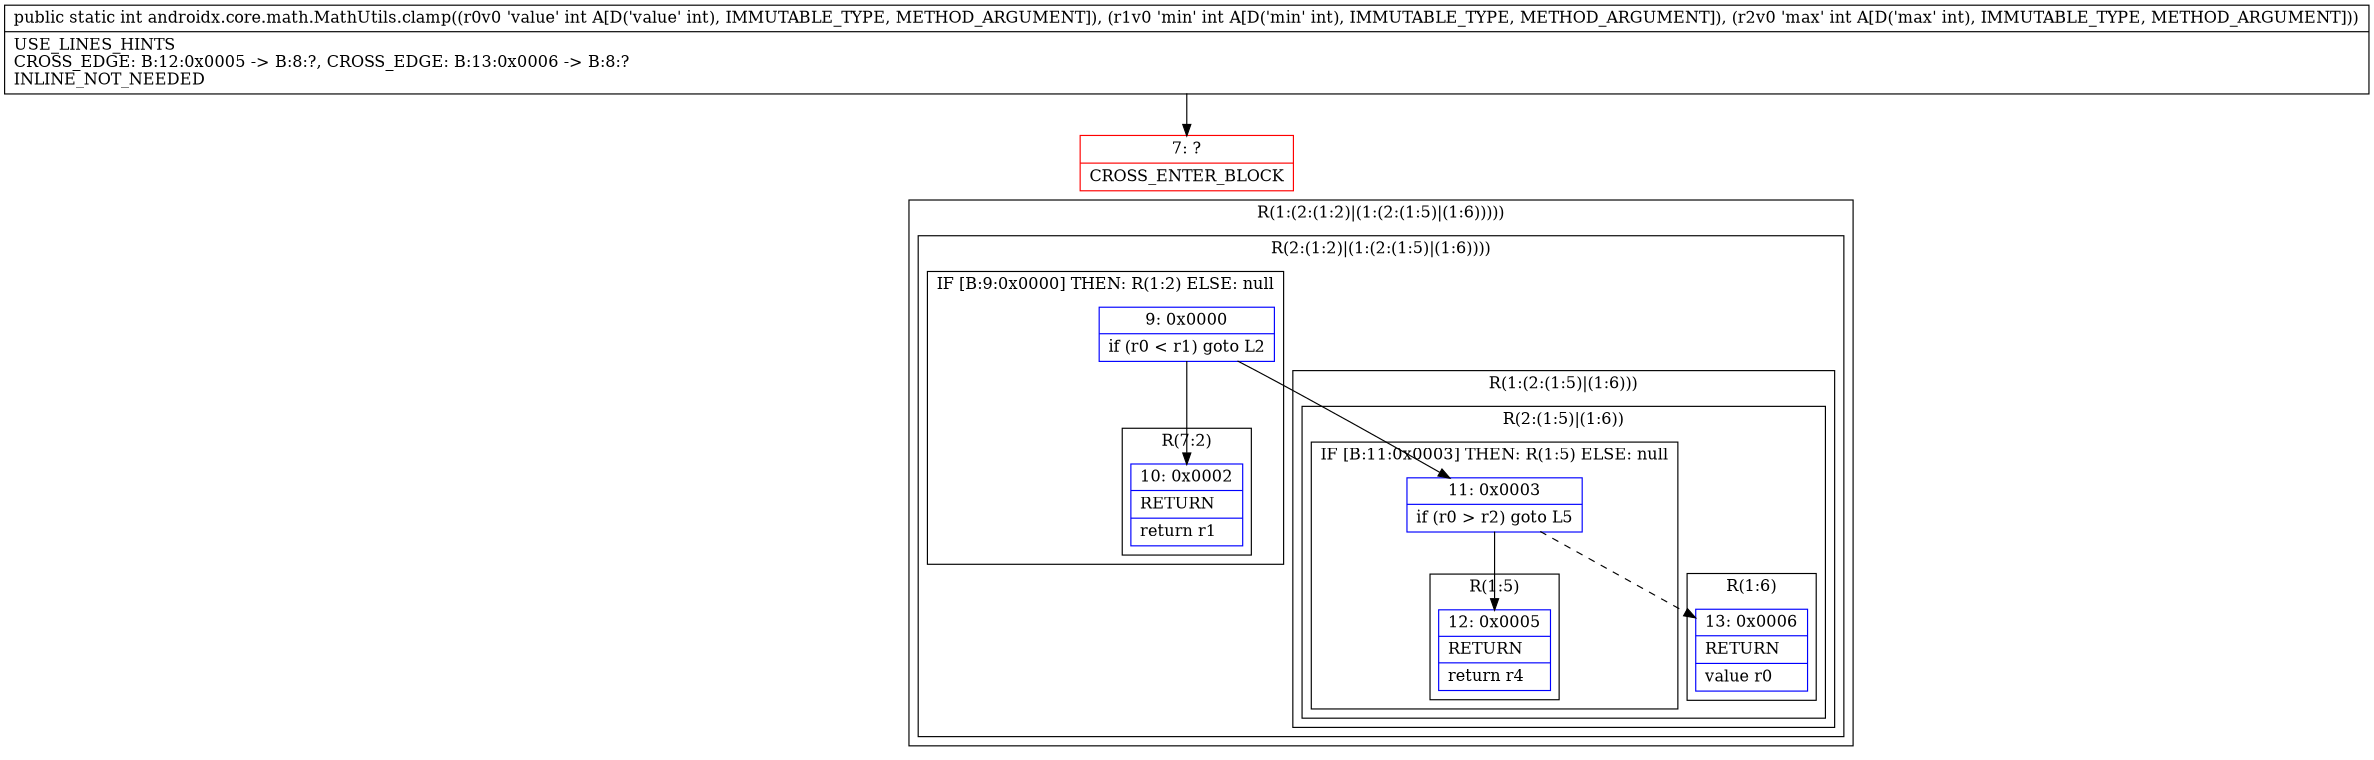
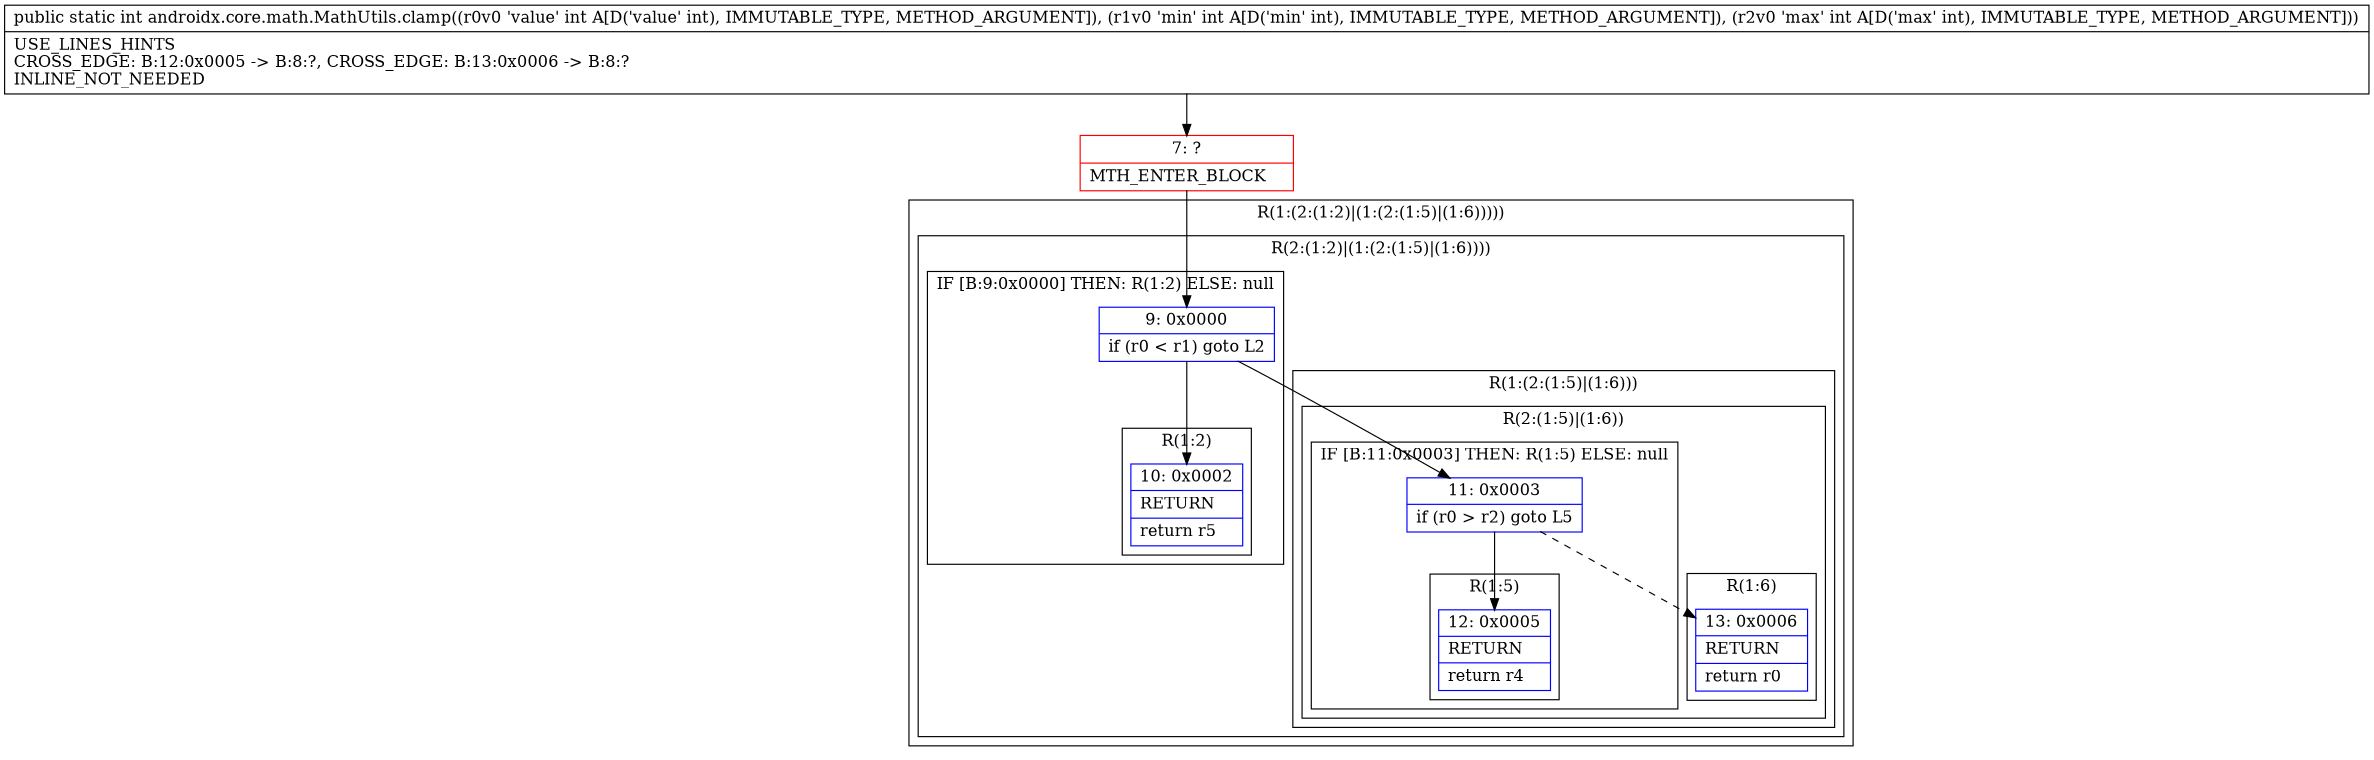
(1187, 176) -> (1178, 176)
none -> (1187, 243)
(1187, 442) -> (1187, 442)
(1179, 531) -> (1179, 531)
(1739, 677) -> (1744, 677)
